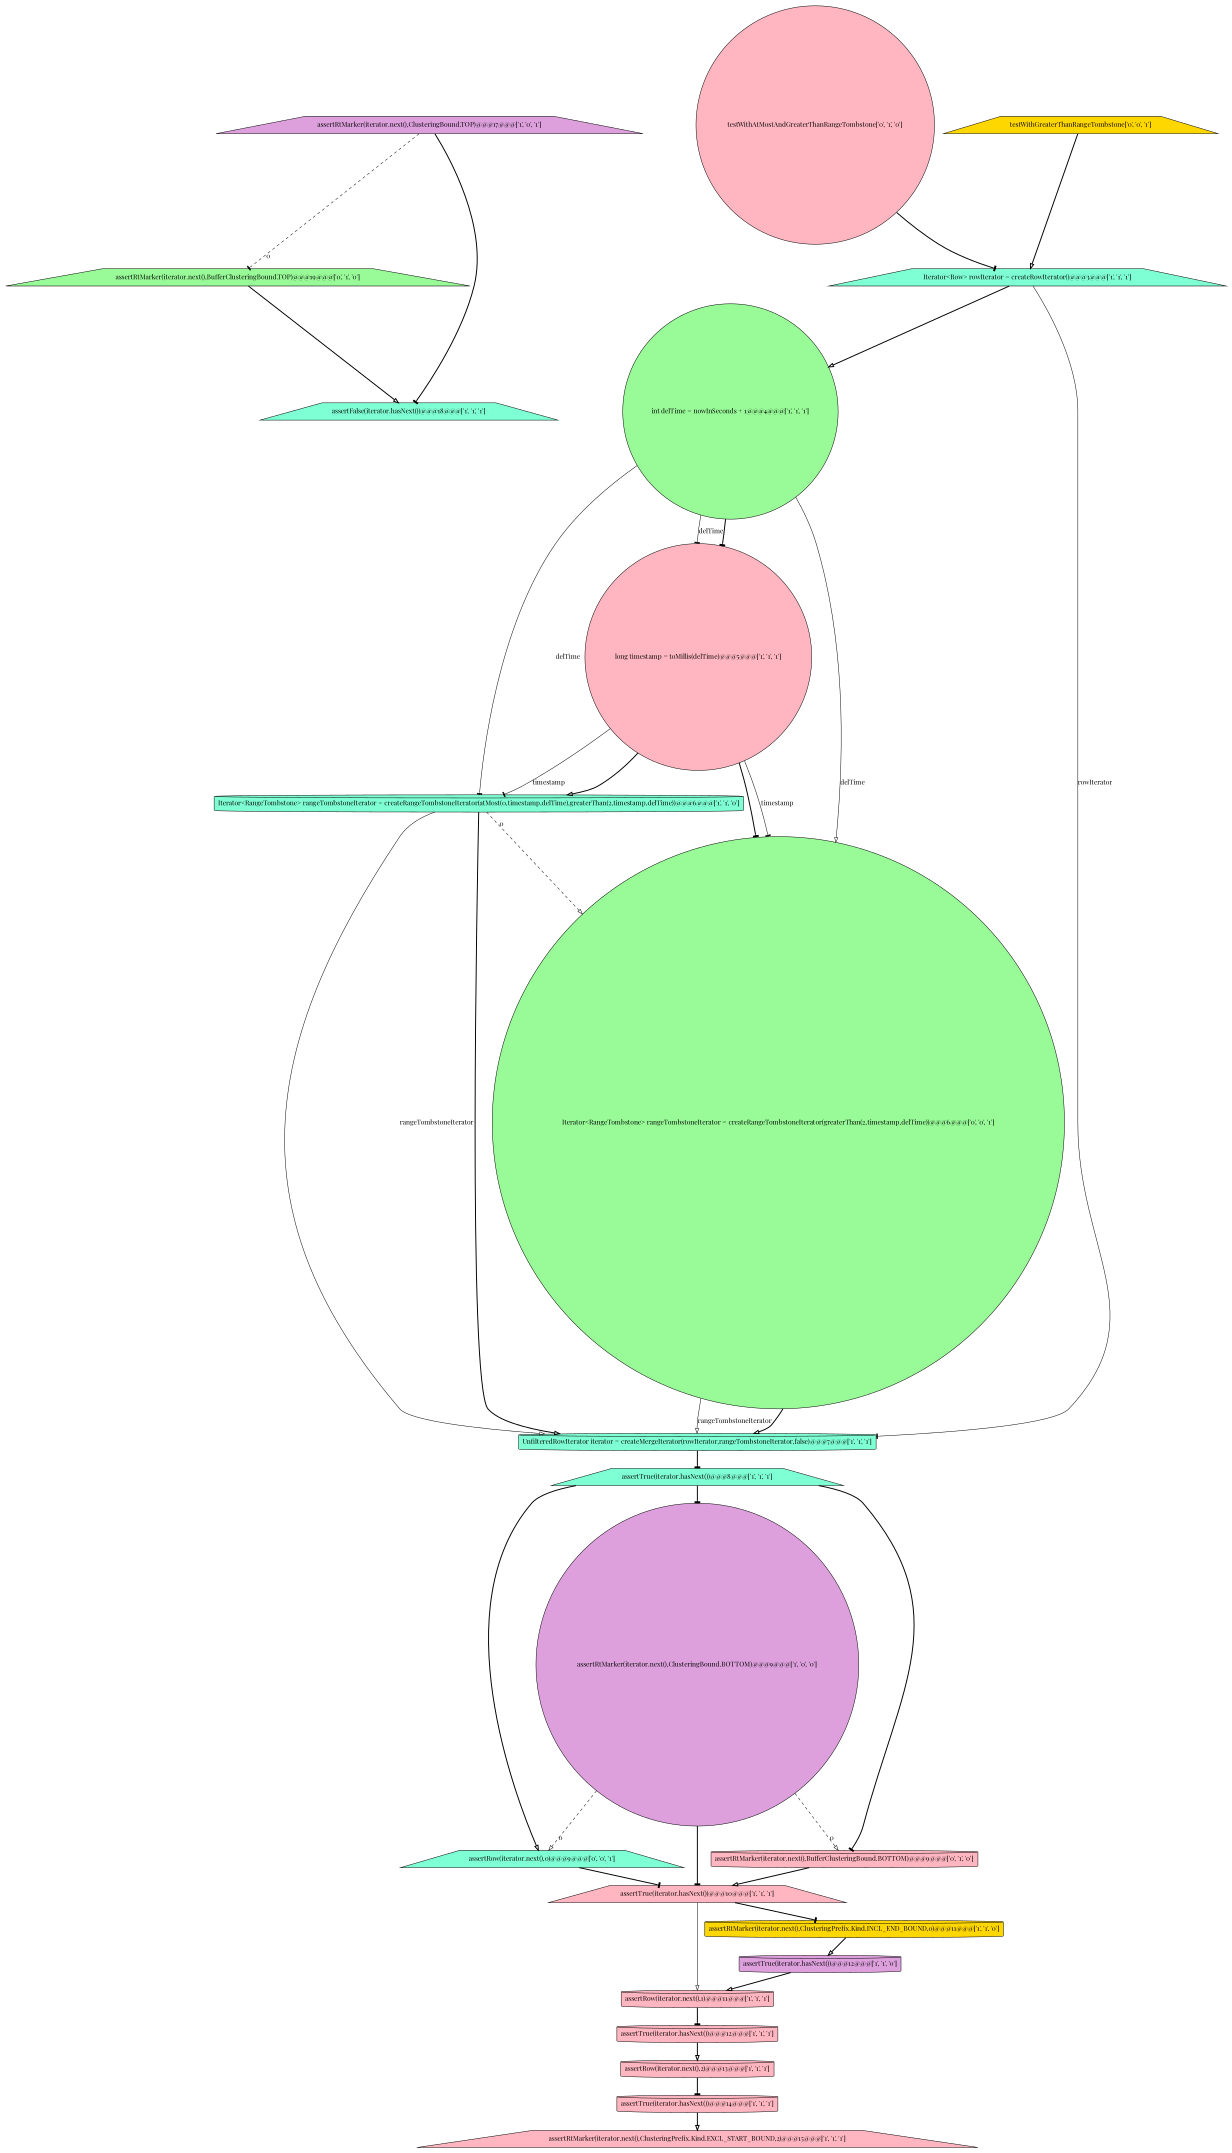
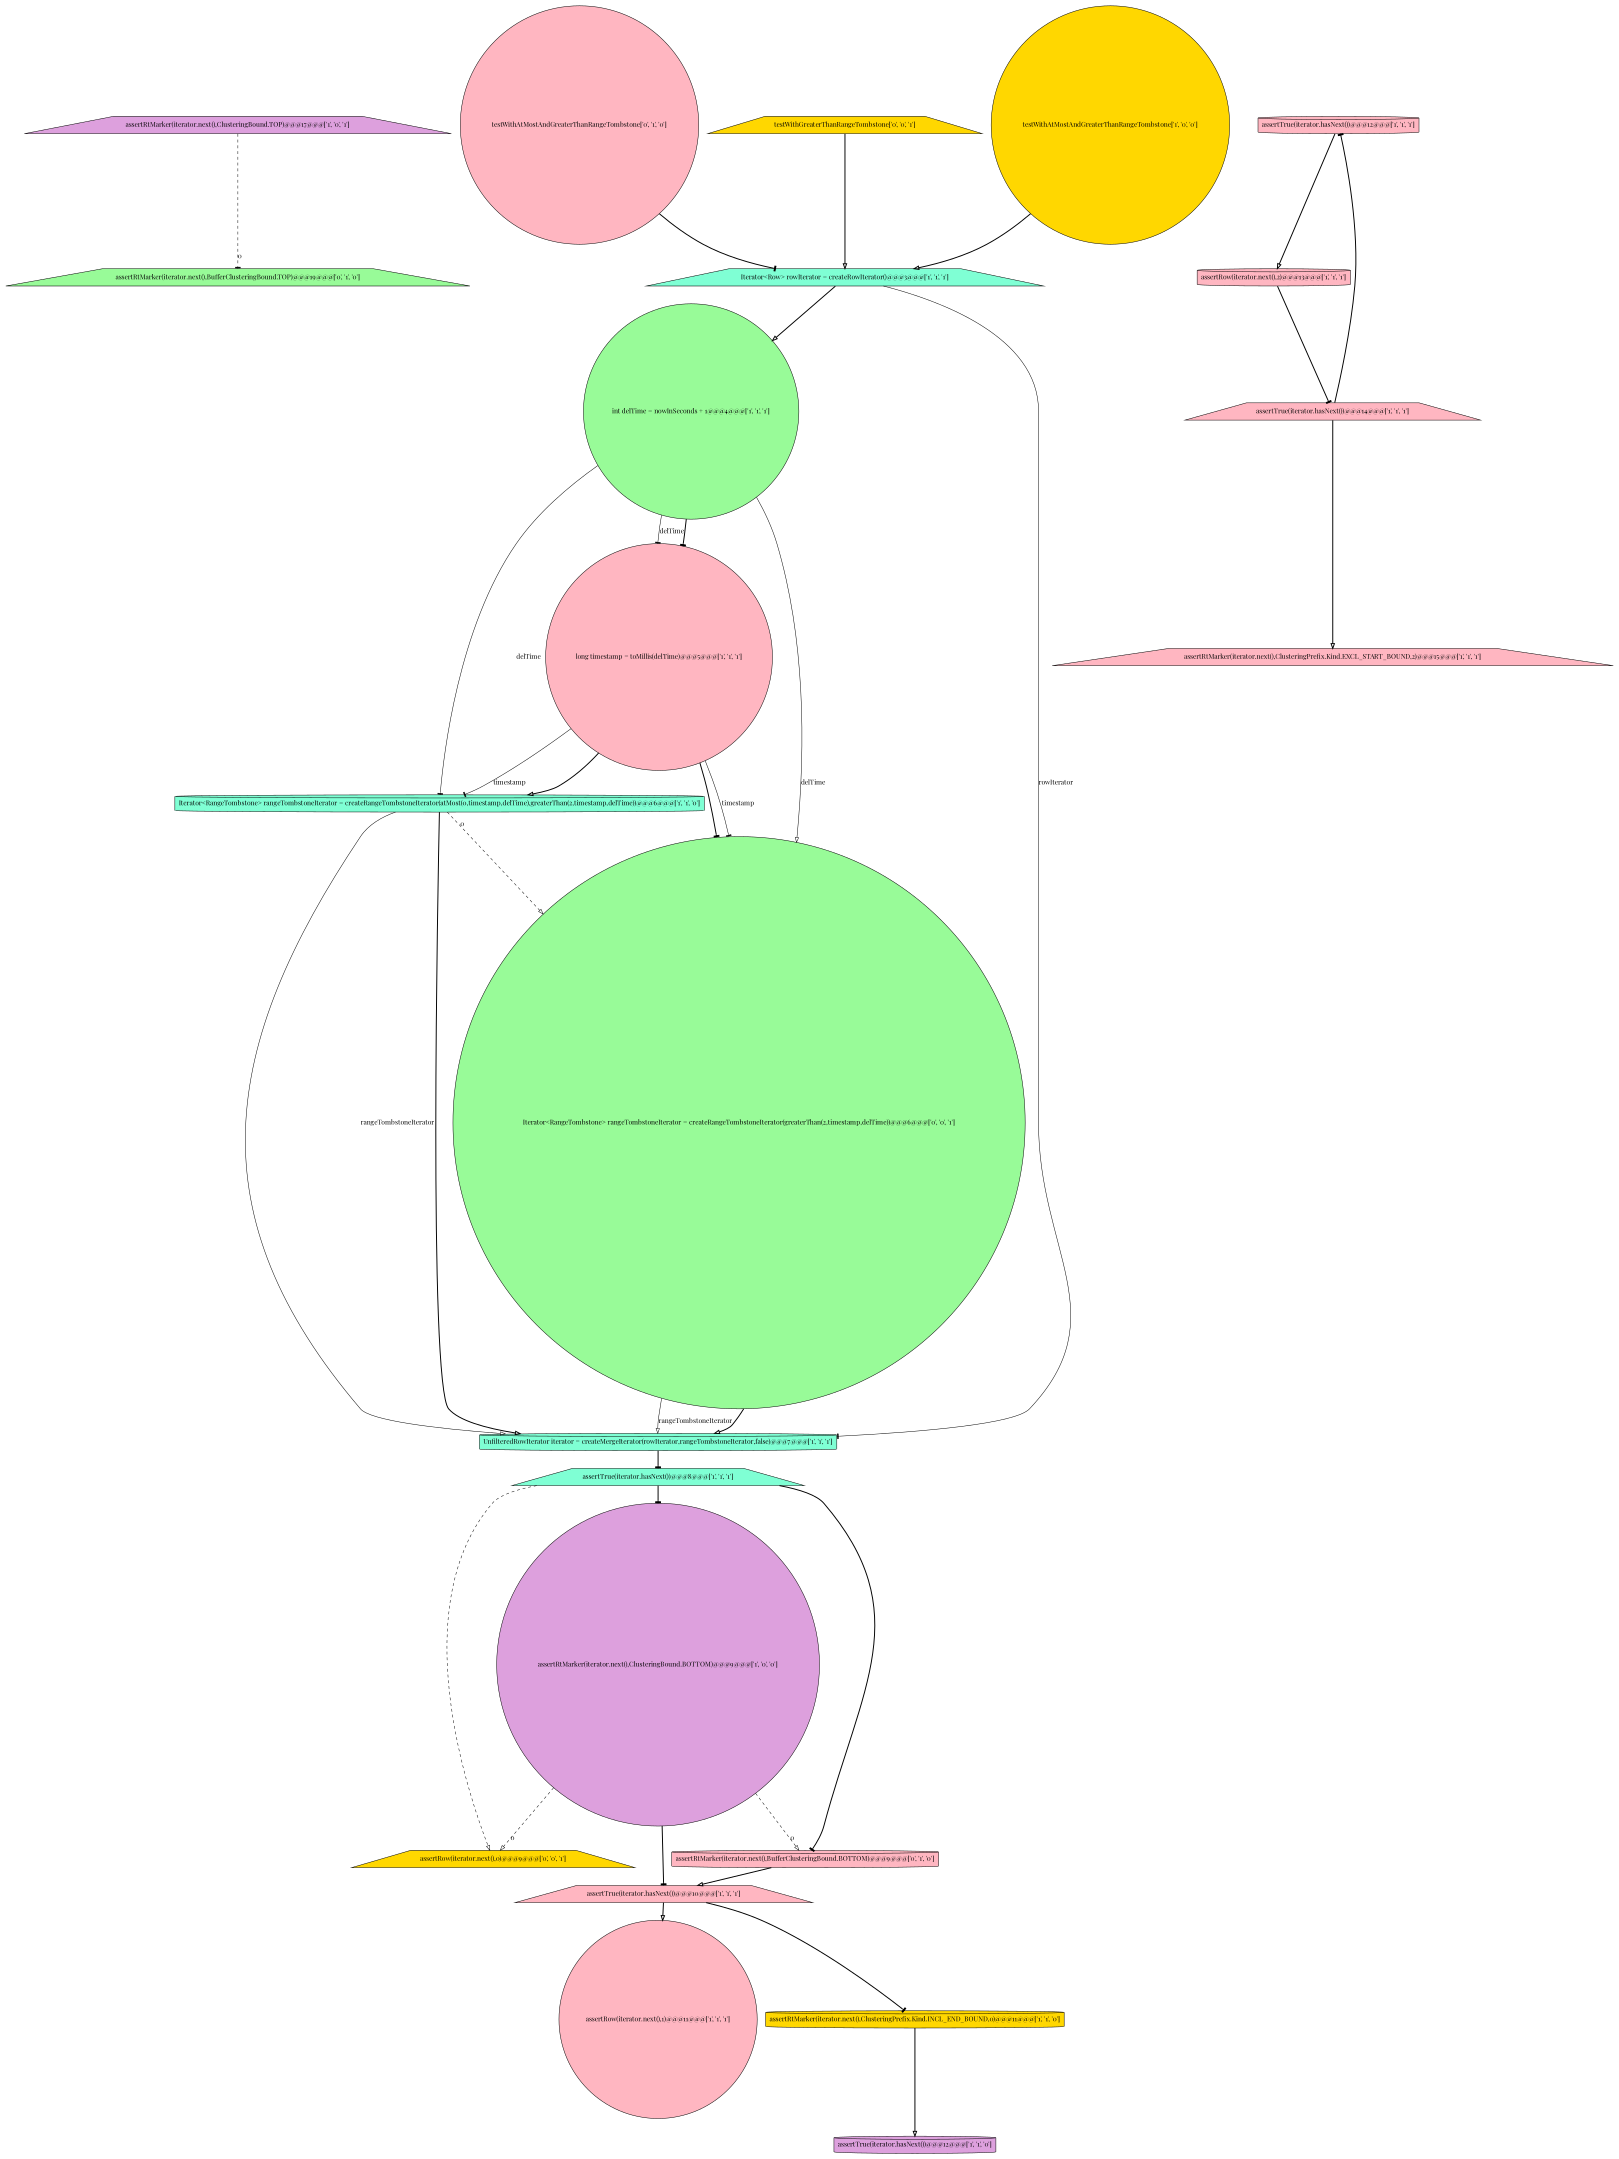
none -> (1110, 125)
(409, 411) -> none
(489, 1649) -> (447, 1648)
(542, 1859) -> (493, 1859)
(618, 1876) -> none
(697, 1944) -> (663, 1909)
(761, 1981) -> none
(697, 1999) -> (658, 2019)
(697, 2015) -> (1356, 270)
(697, 2104) -> (1333, 412)
